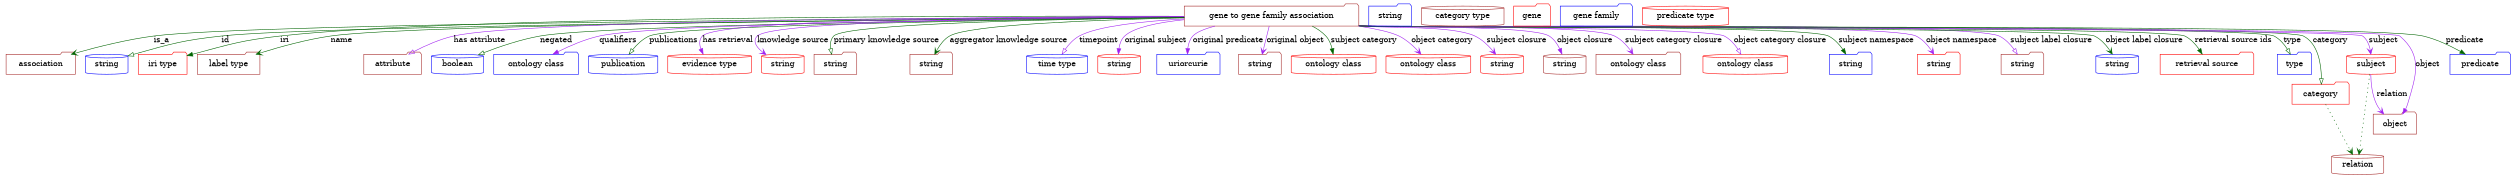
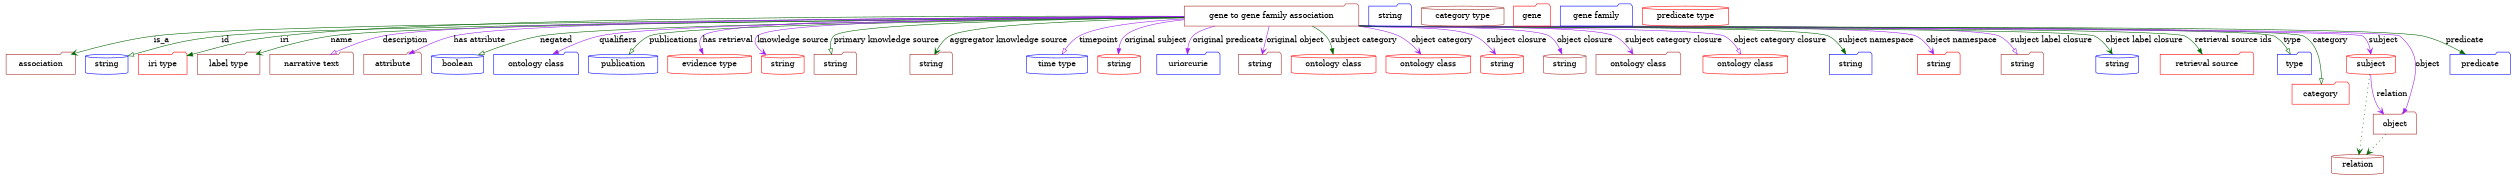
(797, 20) -> (797, 20)
none -> (312, 64)
(2338, 127) -> (2378, 142)
